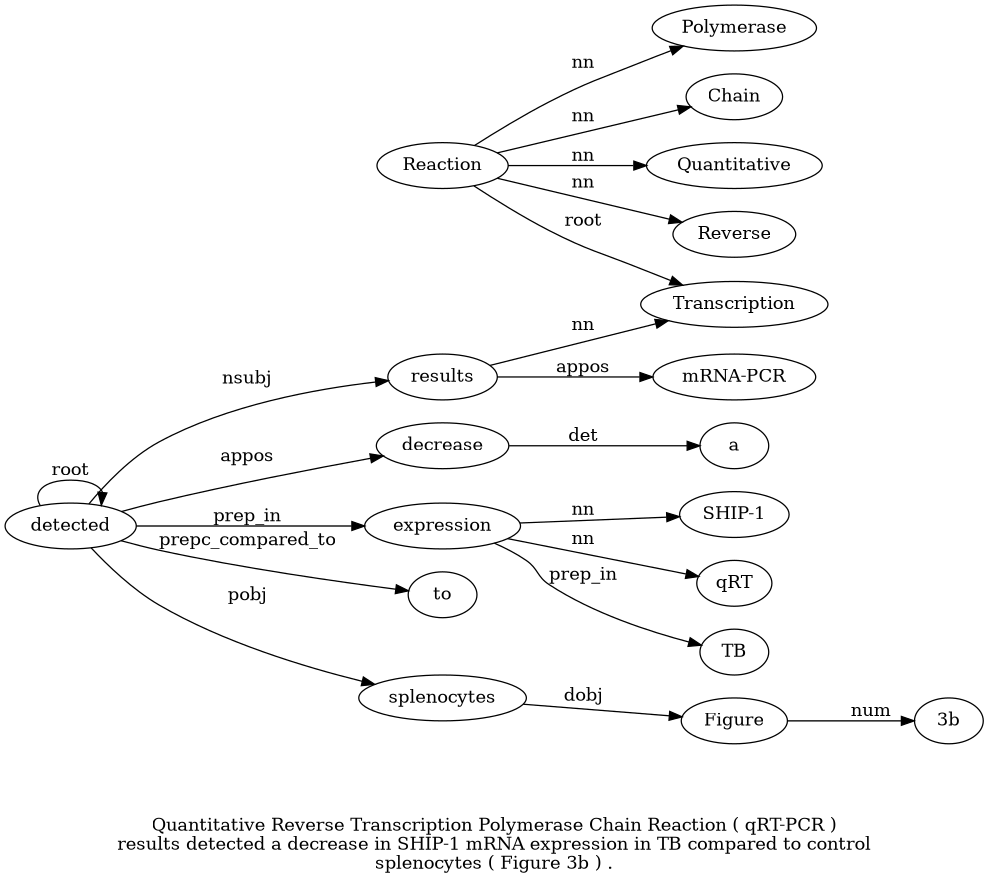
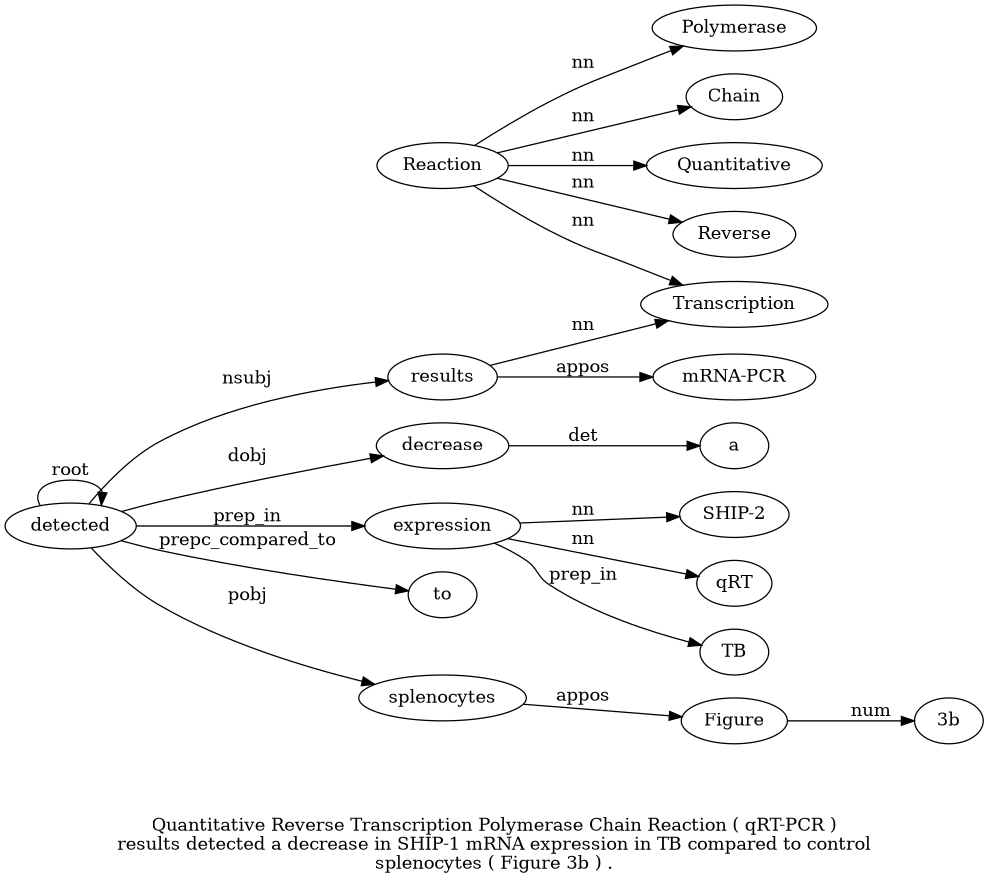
(583, 221) -> (583, 221)
(248, 457) -> (248, 457)
(734, 515) -> (734, 515)
(583, 696) -> (583, 696)
